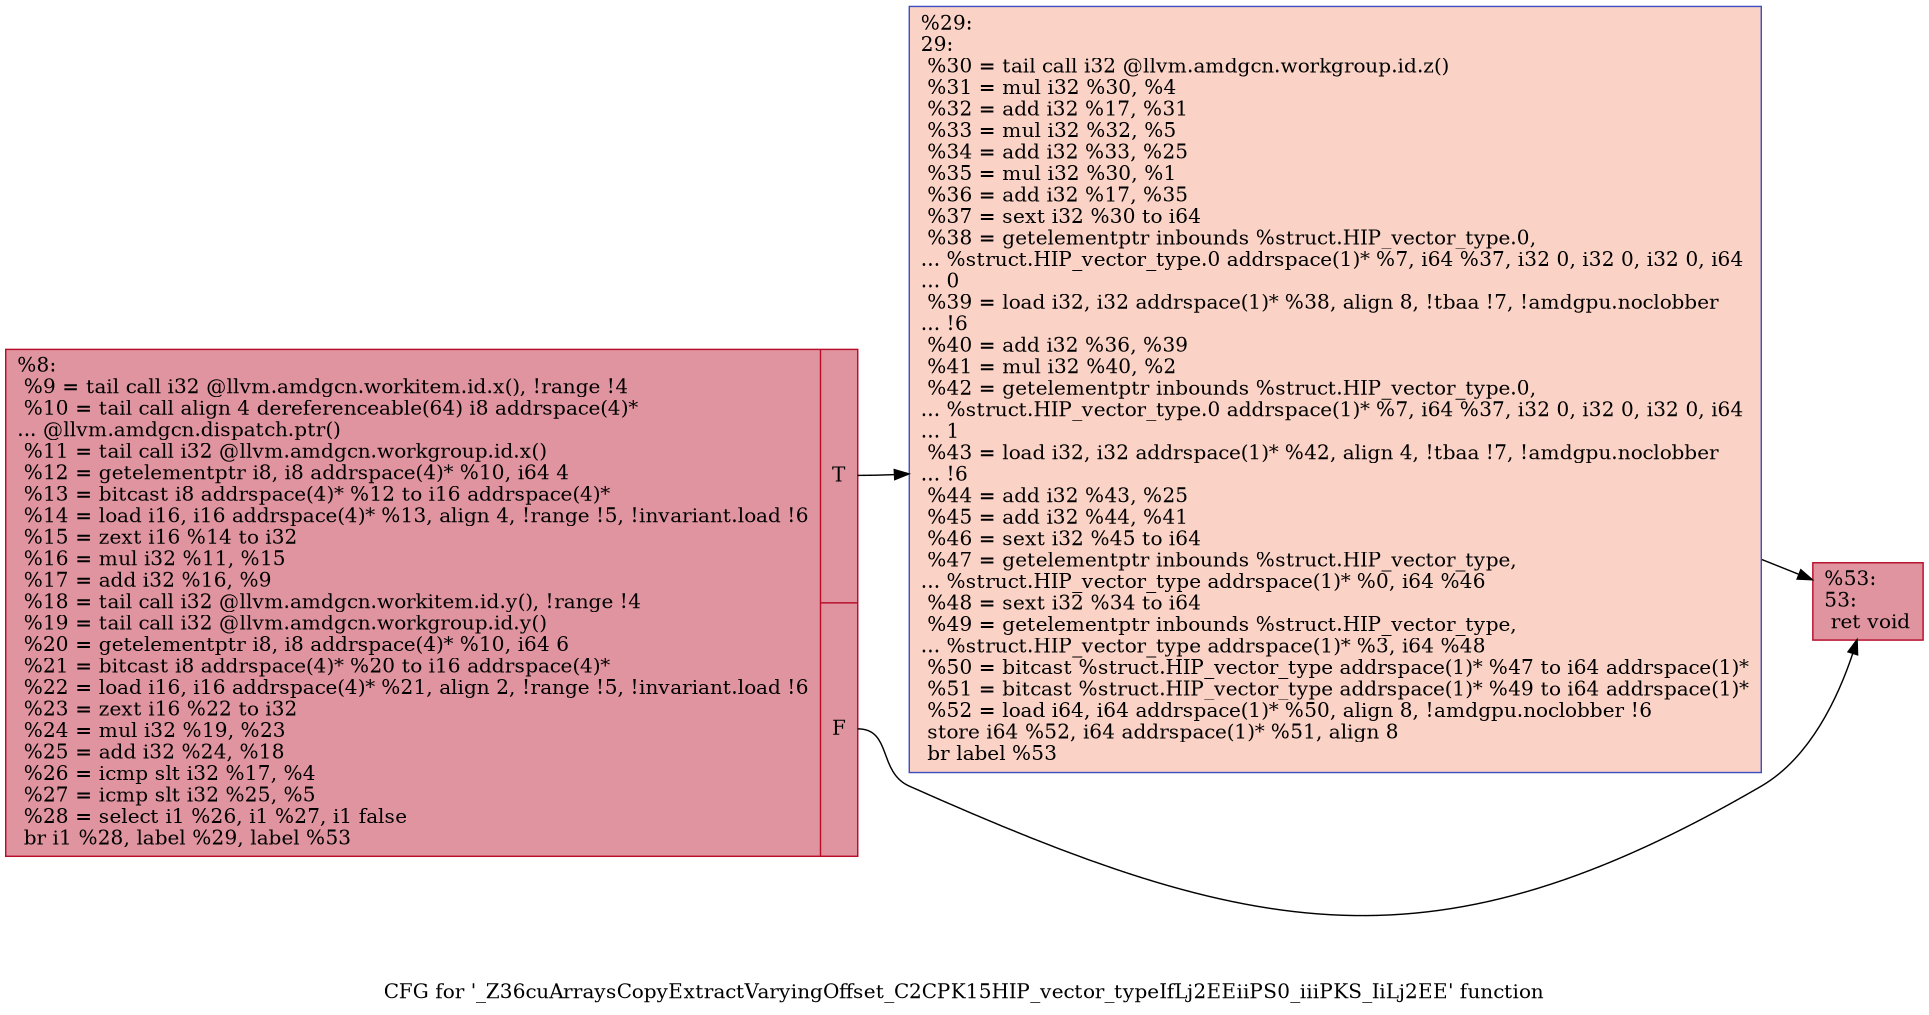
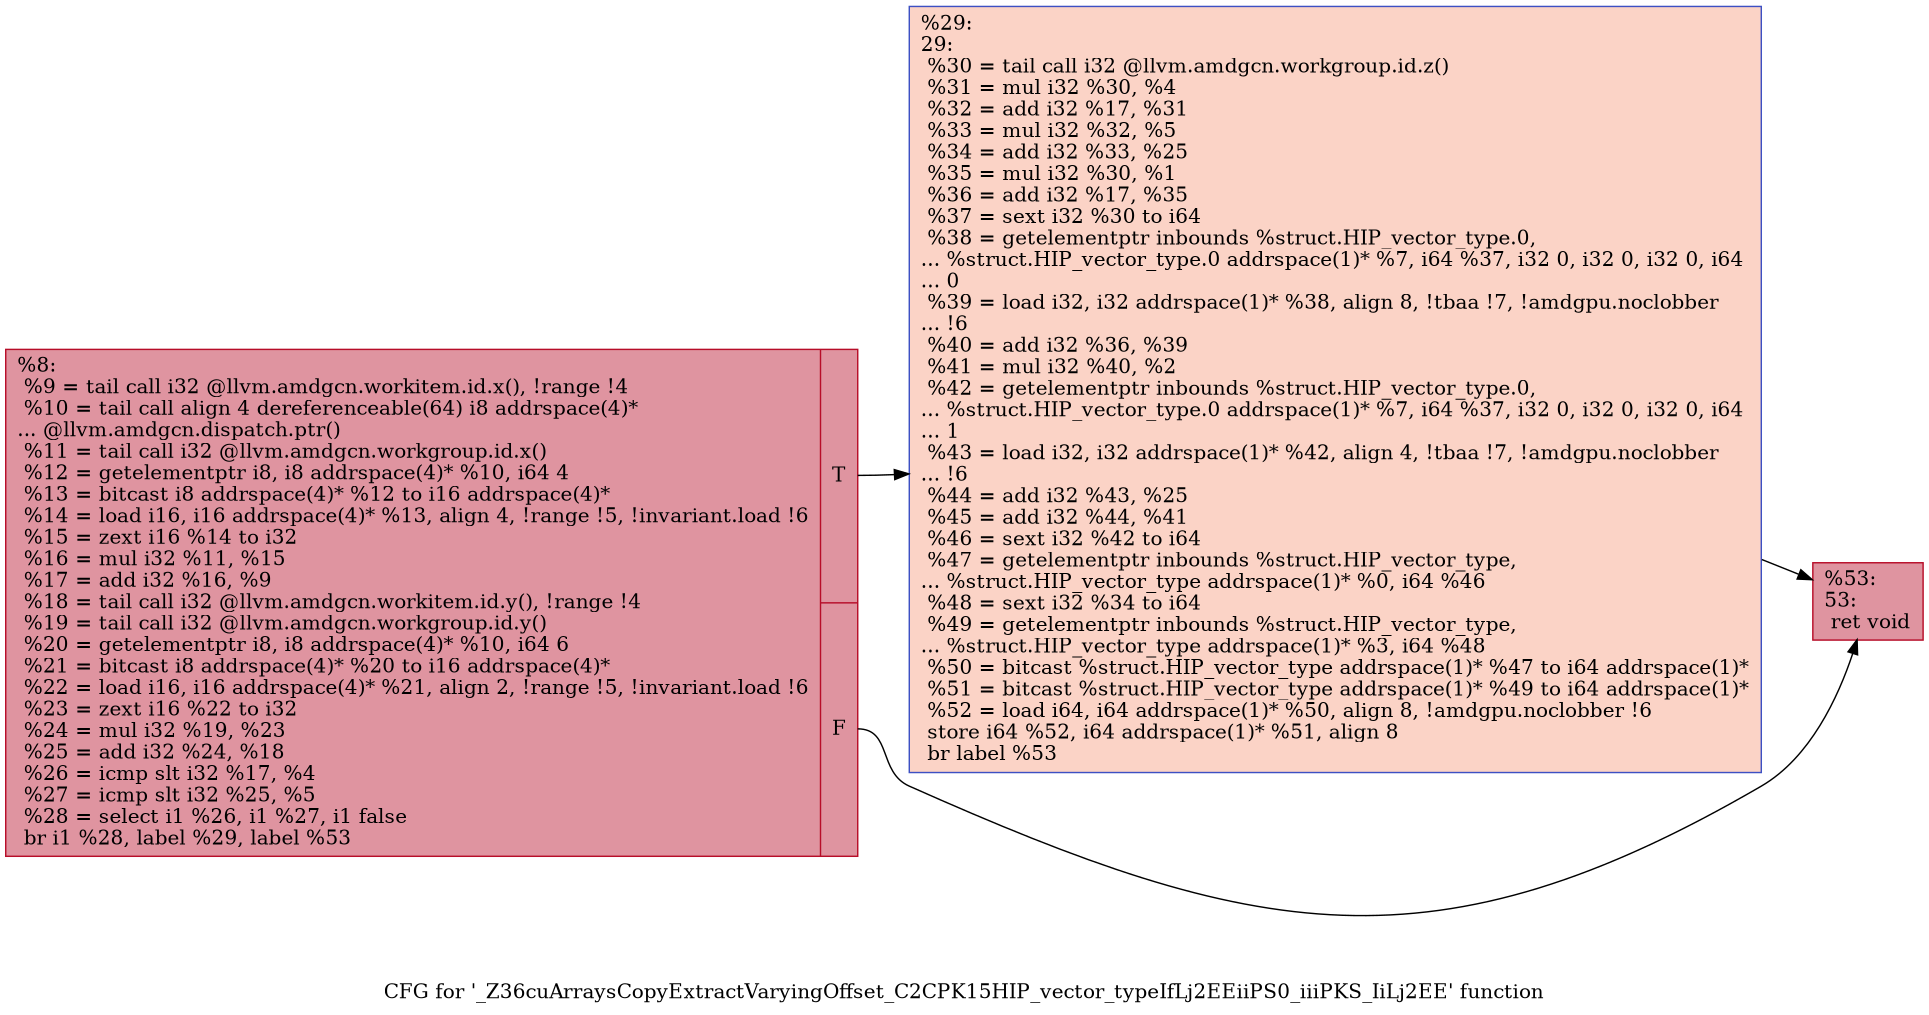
(1061, 539) -> (1061, 539)
